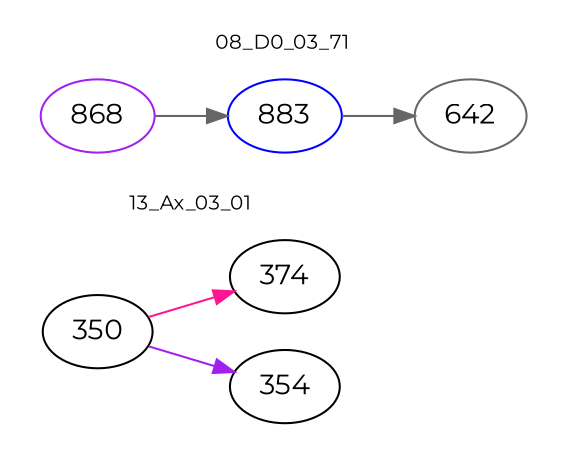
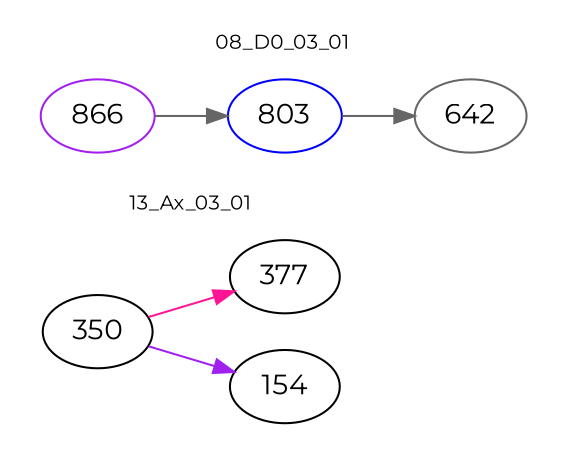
(283, 44) -> (283, 44)
(98, 116) -> (98, 116)
(285, 116) -> (285, 116)
(285, 277) -> (285, 277)
(285, 387) -> (285, 387)
